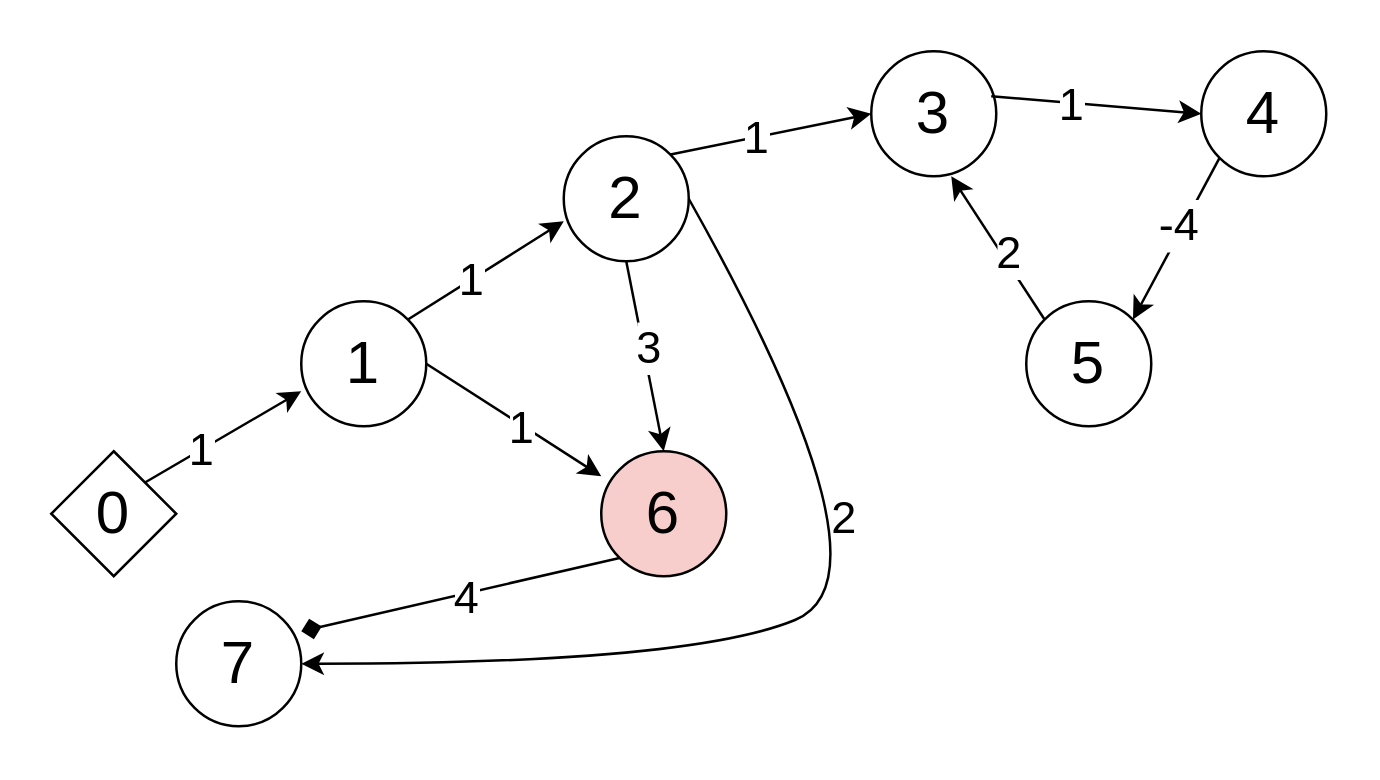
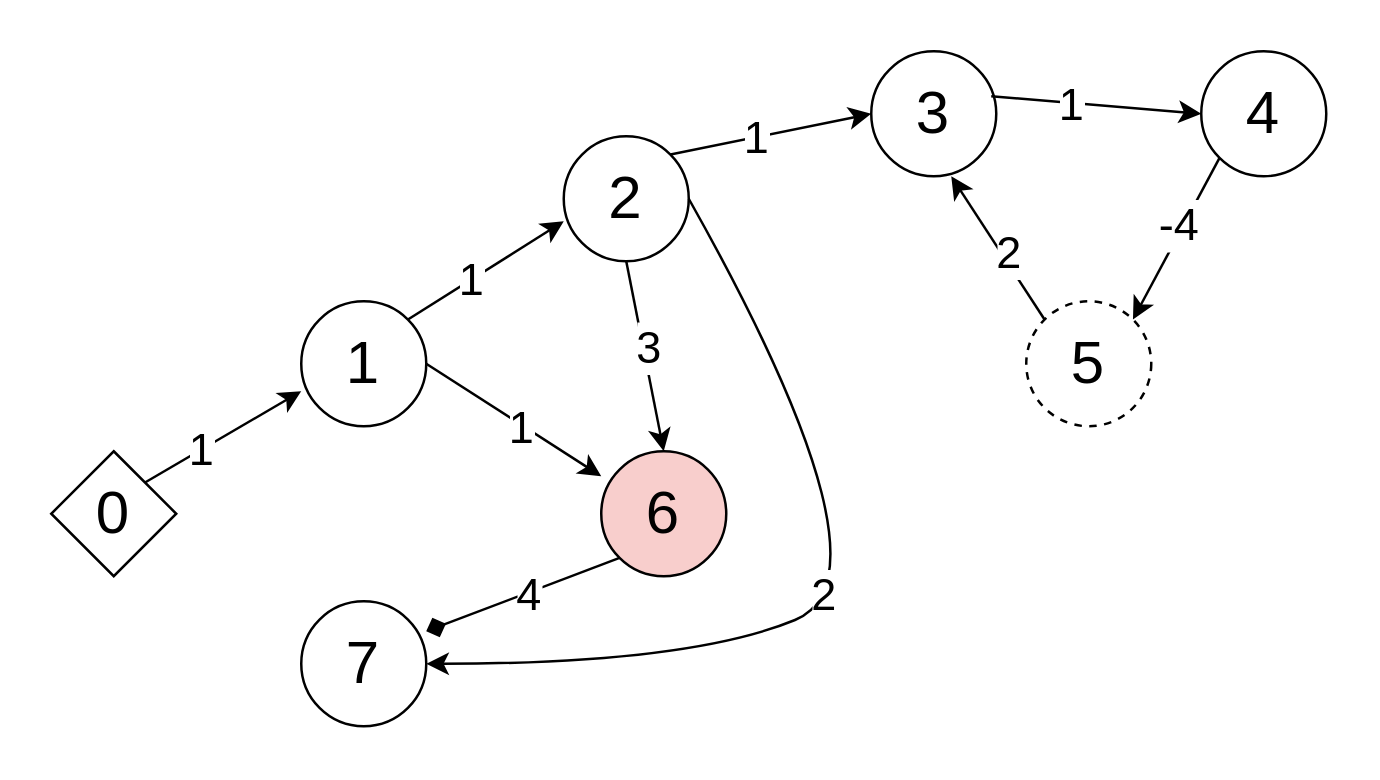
(1089, 364) -> (1089, 364)
(239, 664) -> (364, 664)
